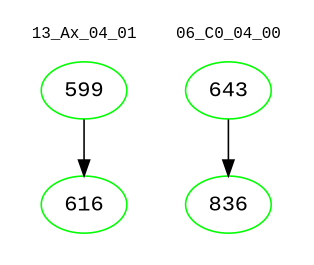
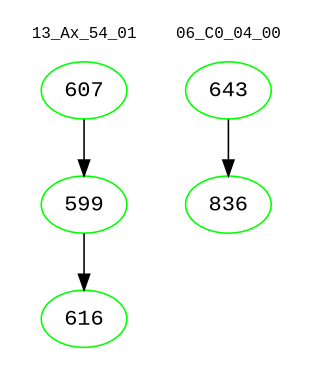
(85, 34) -> (85, 34)
none -> (84, 90)
